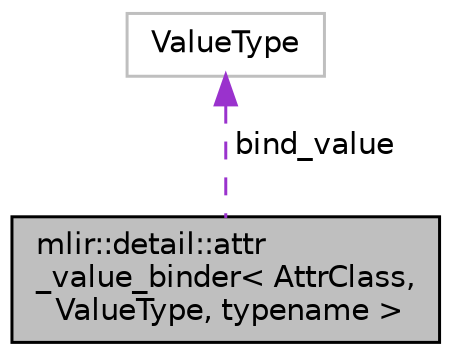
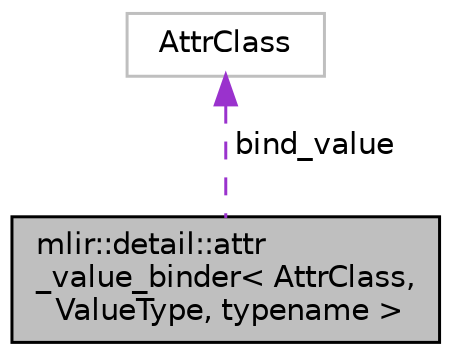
(226, 45) -> (226, 45)
